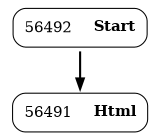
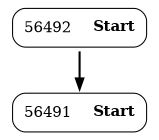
(115, 112) -> (114, 112)
